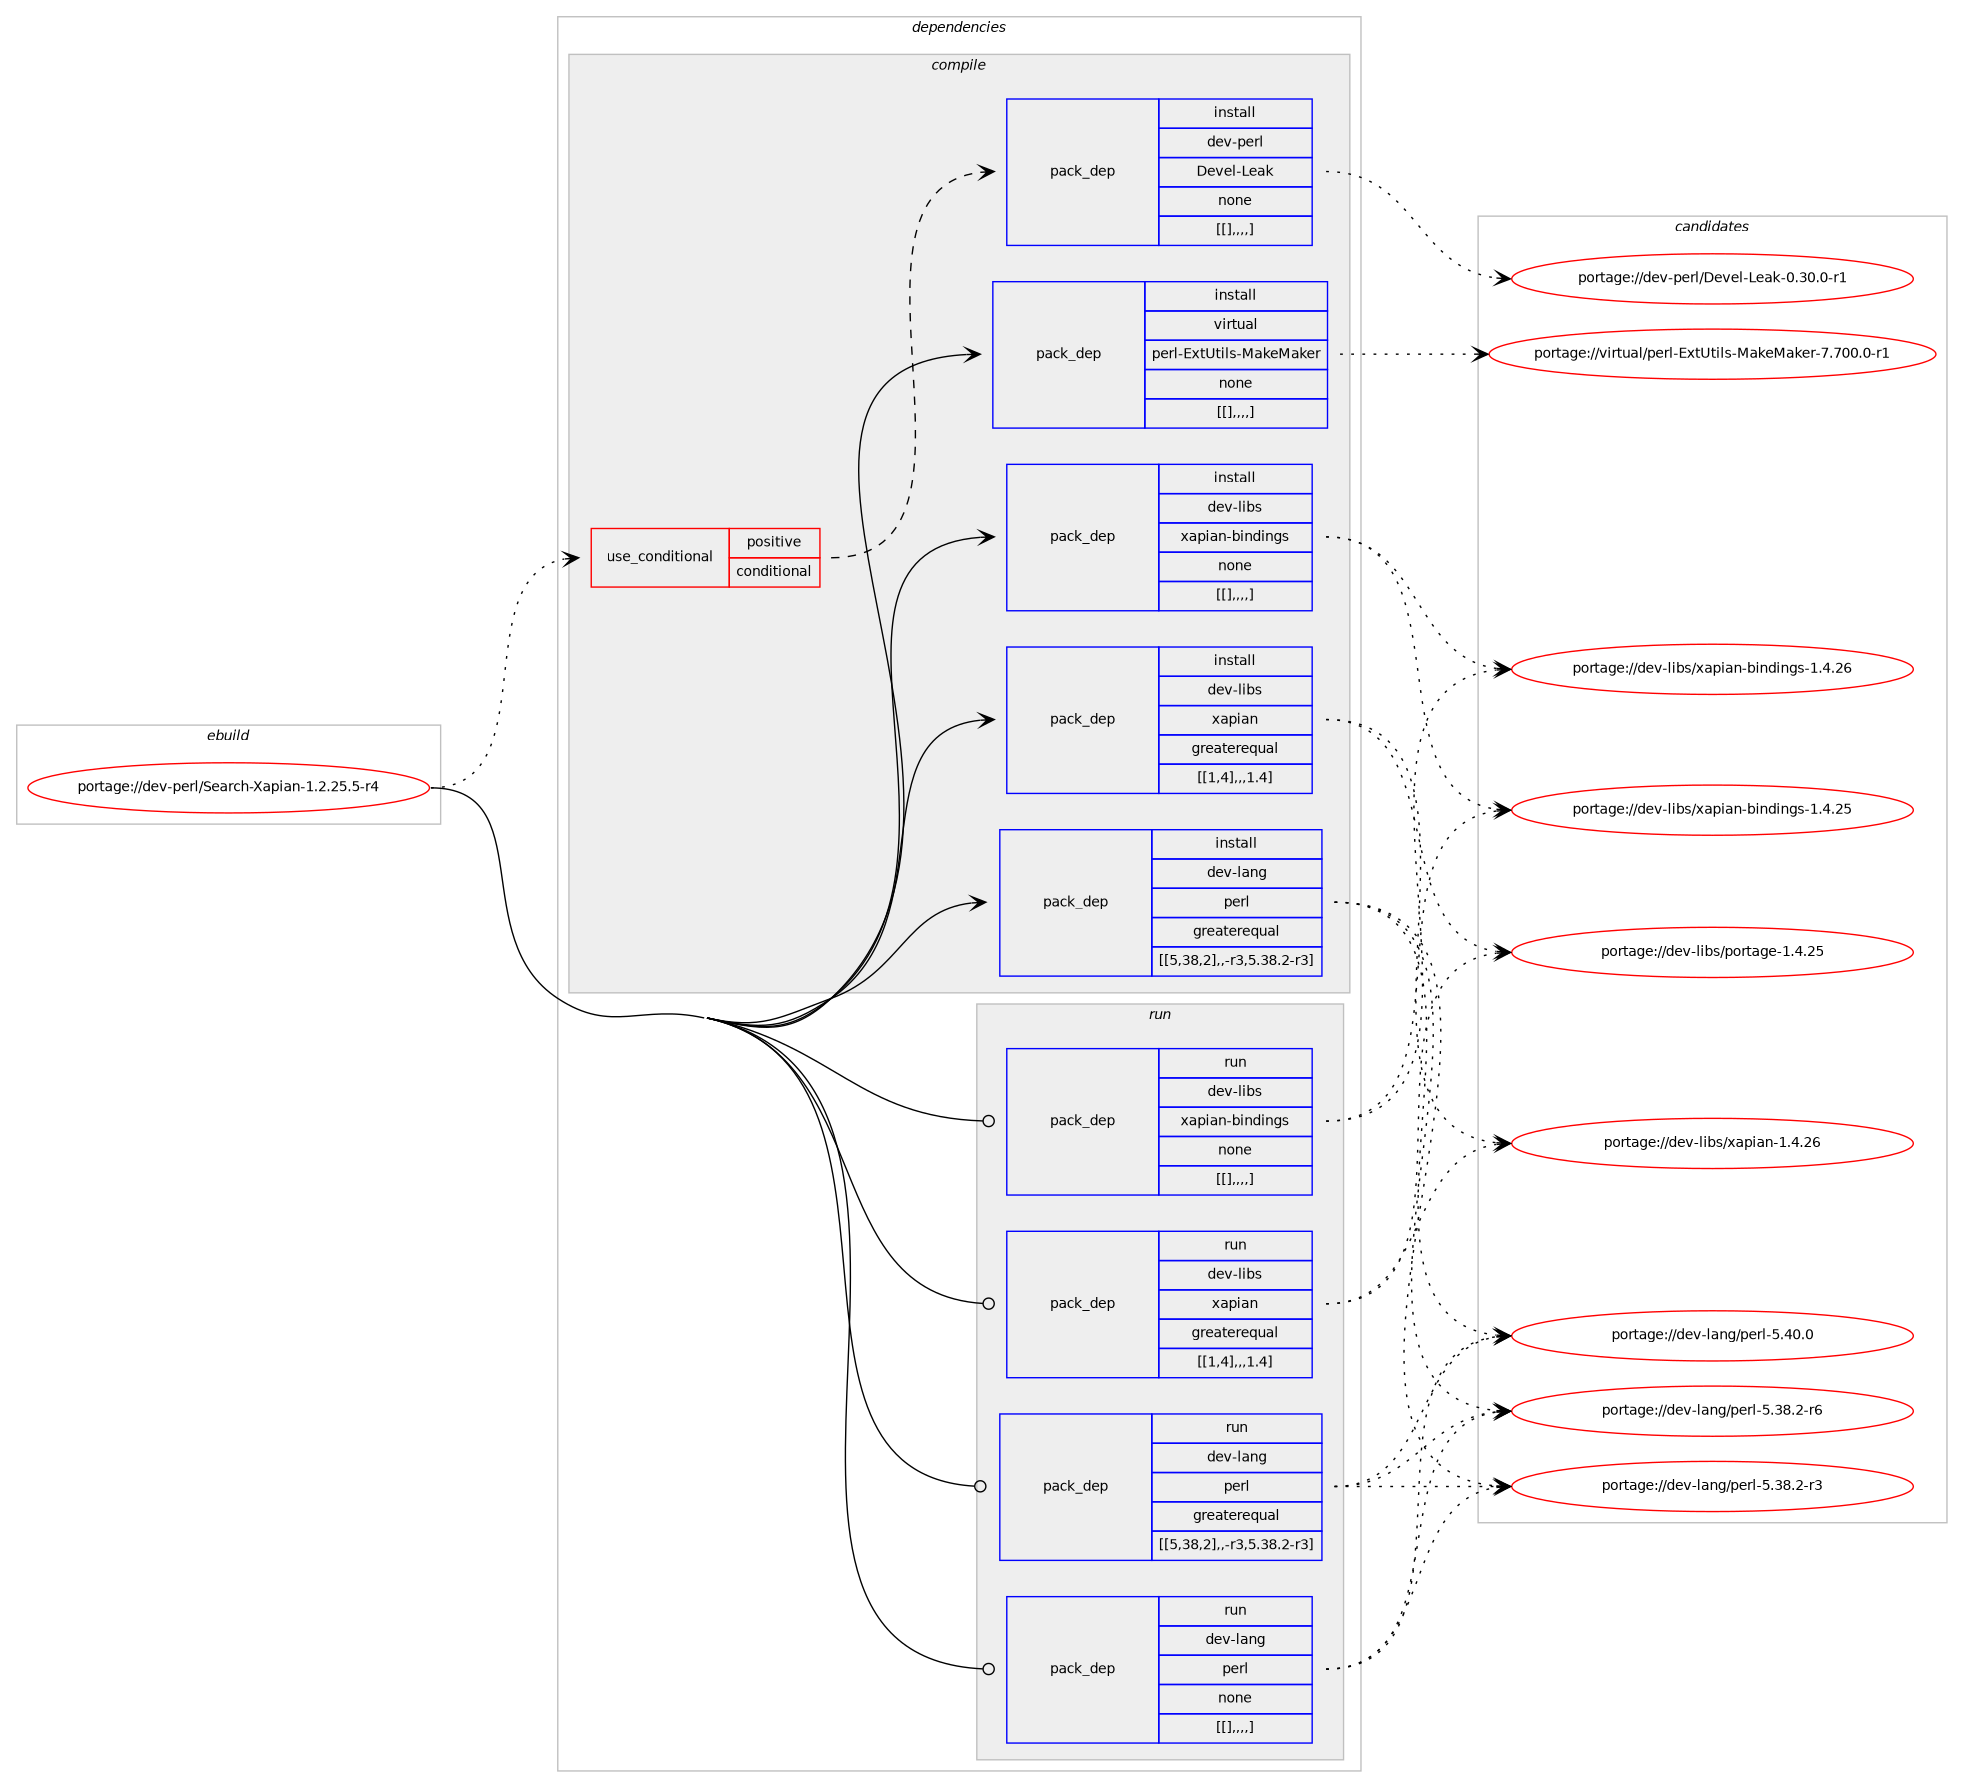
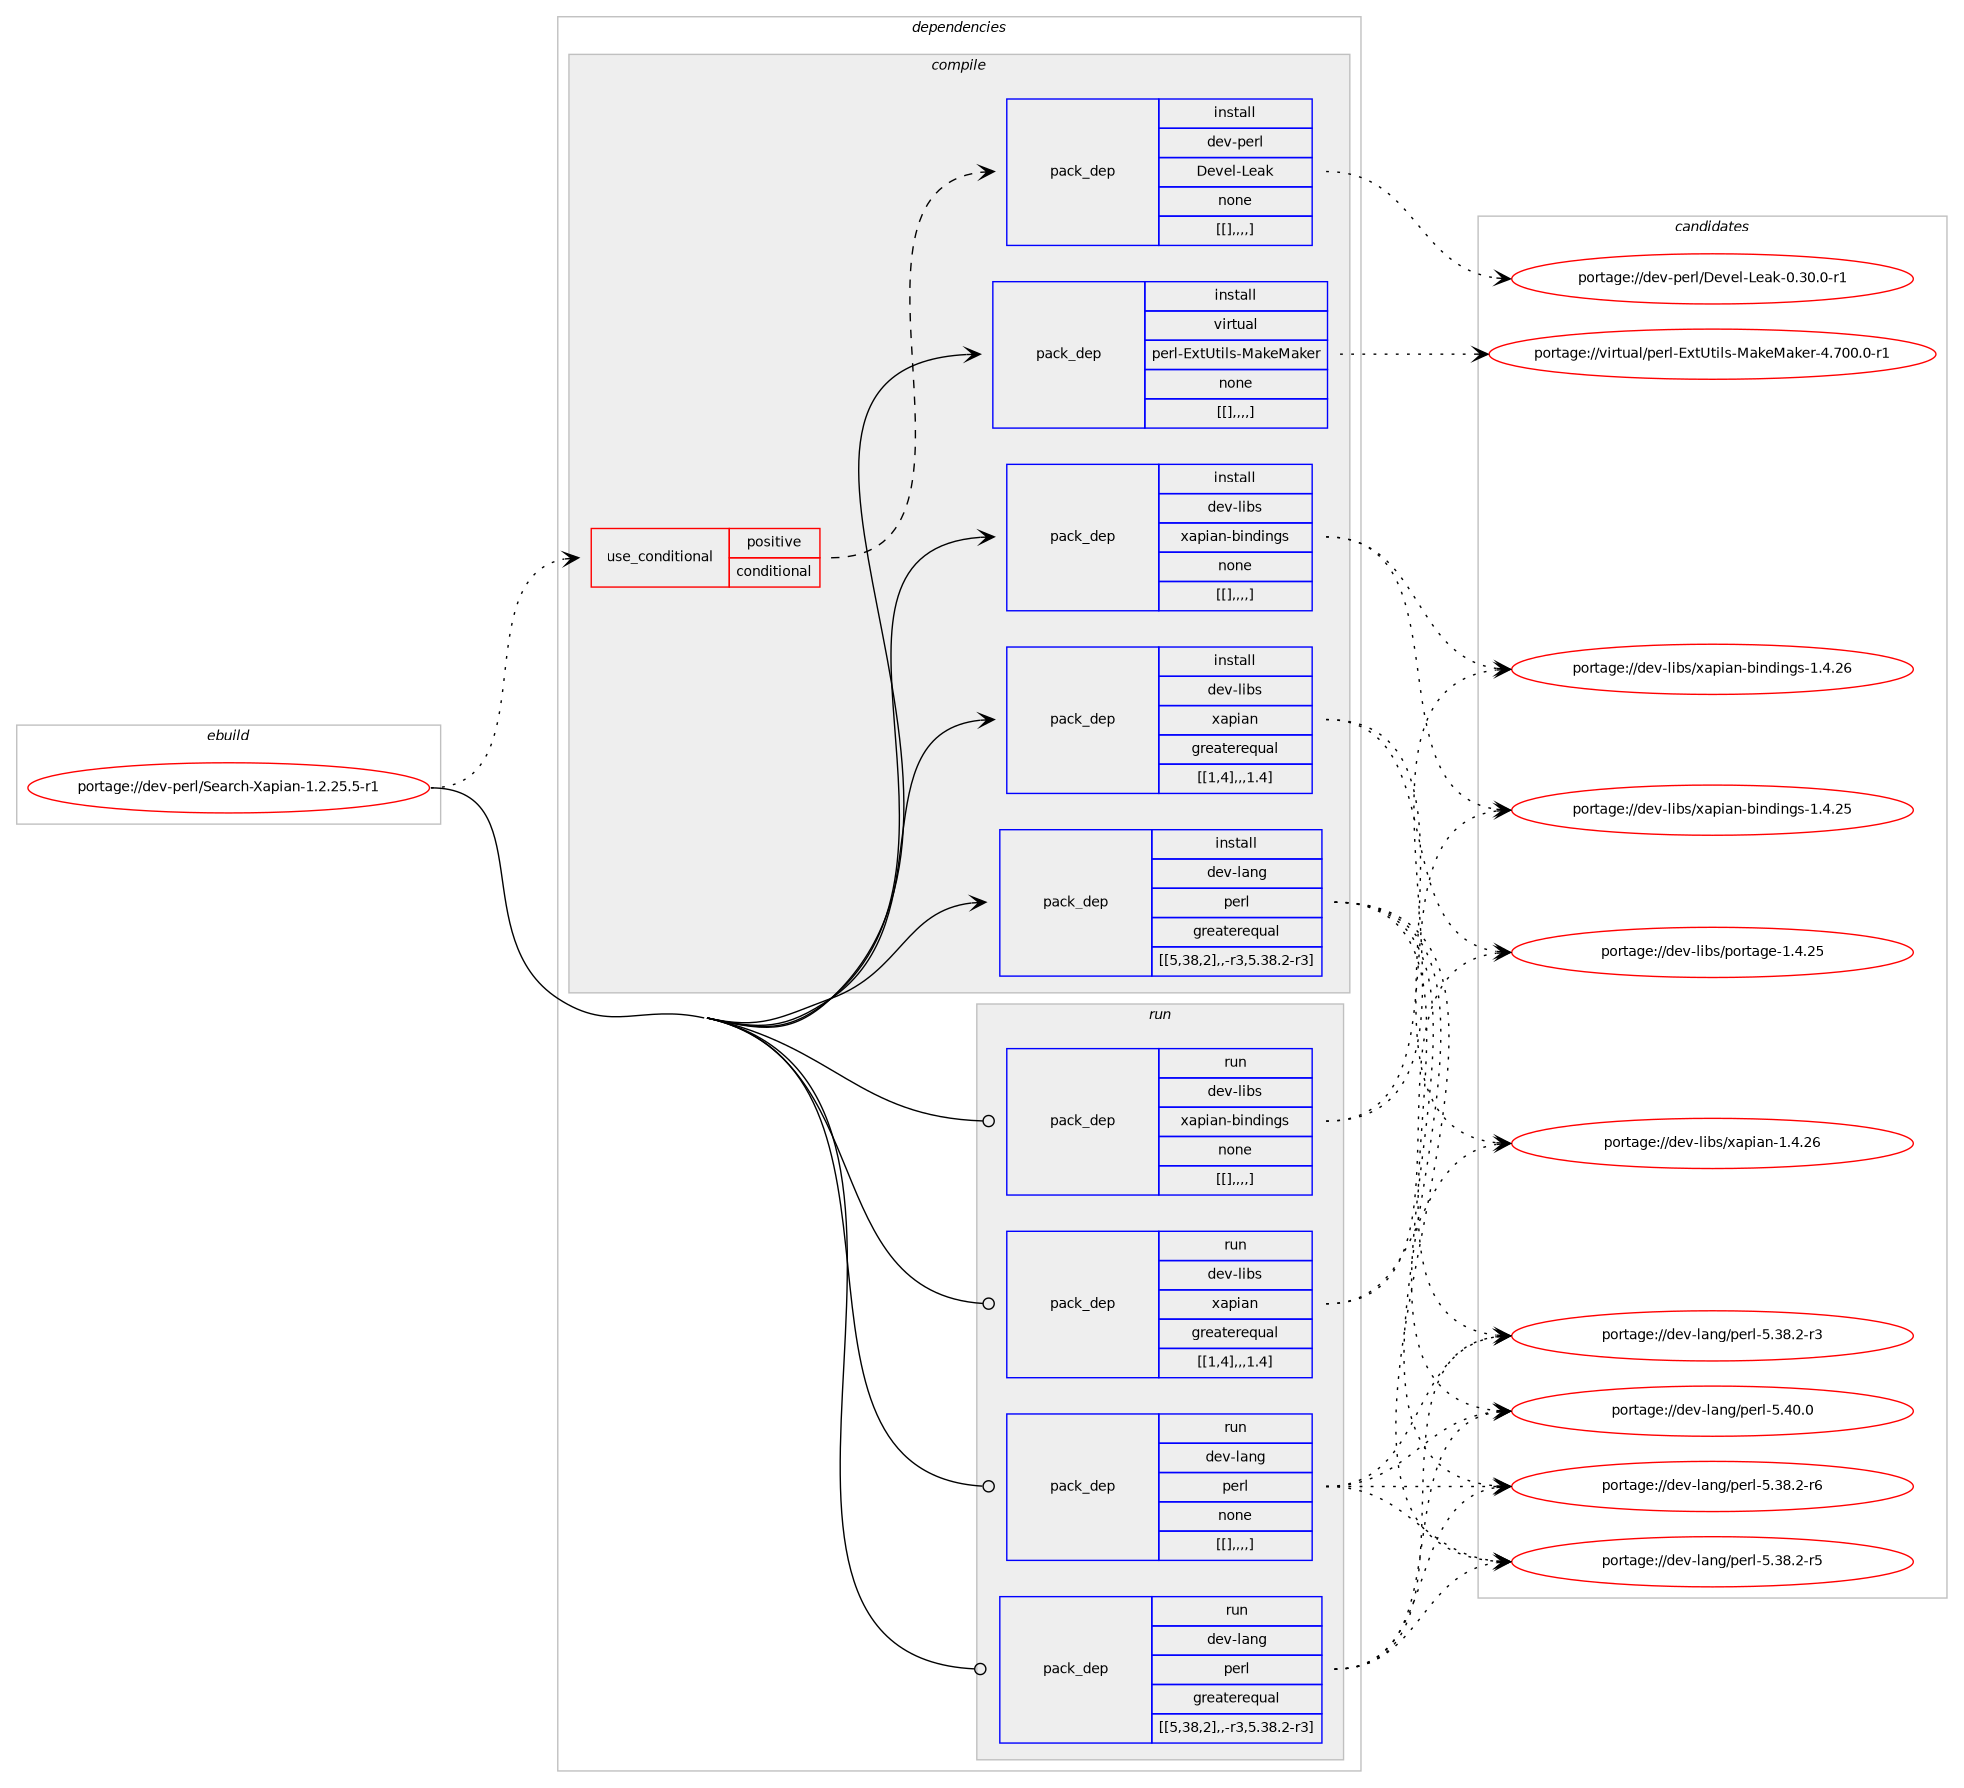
(1713, 354) -> (1713, 354)
(229, 788) -> (229, 788)
none -> (1713, 1562)
